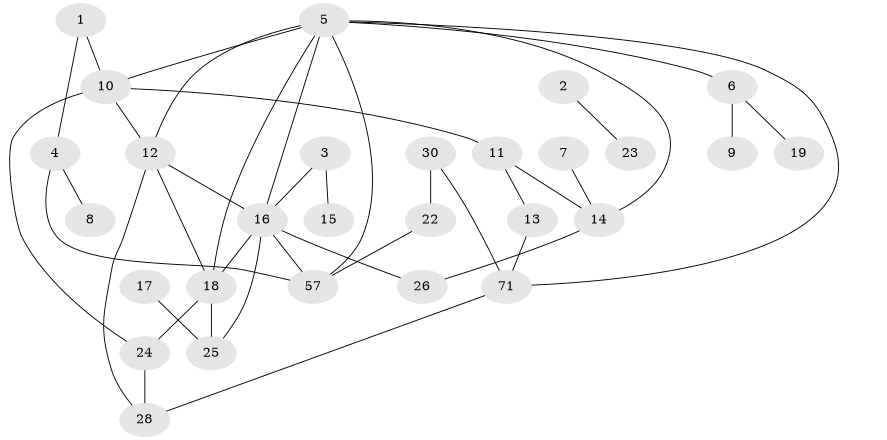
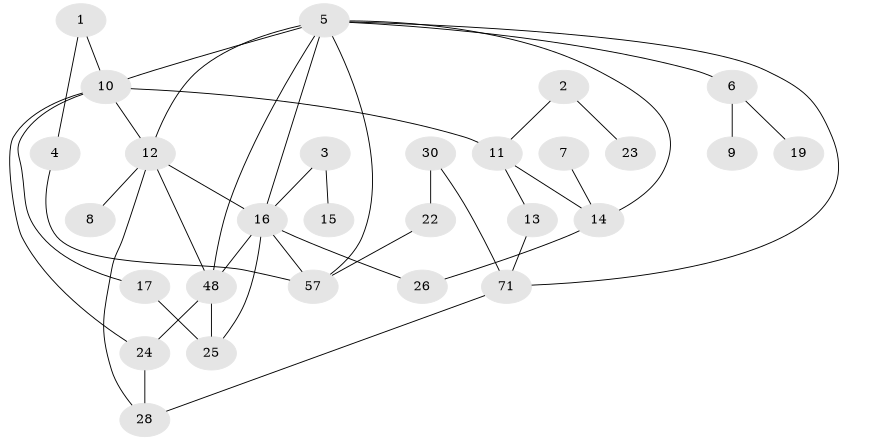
none -> (531, 120)
(73, 187) -> (120, 187)
none -> (25, 196)
(211, 287) -> (211, 287)
